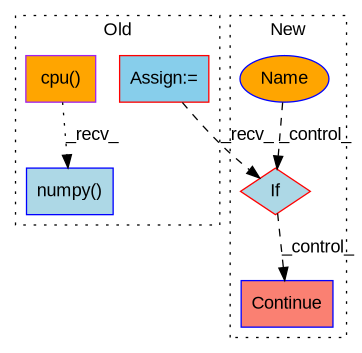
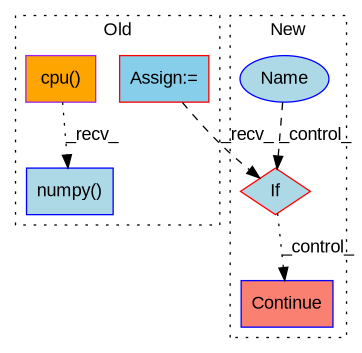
(284, 79) -> (284, 79)
(280, 240) -> (280, 240)
